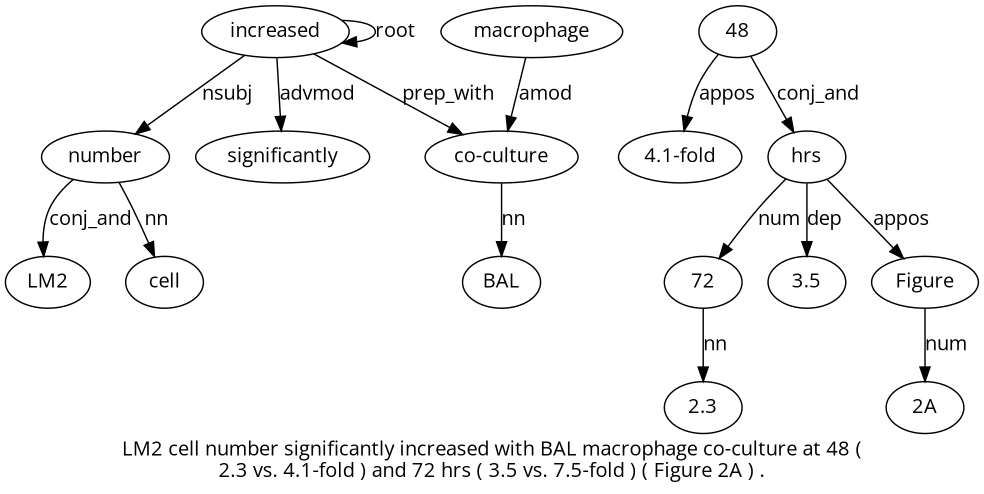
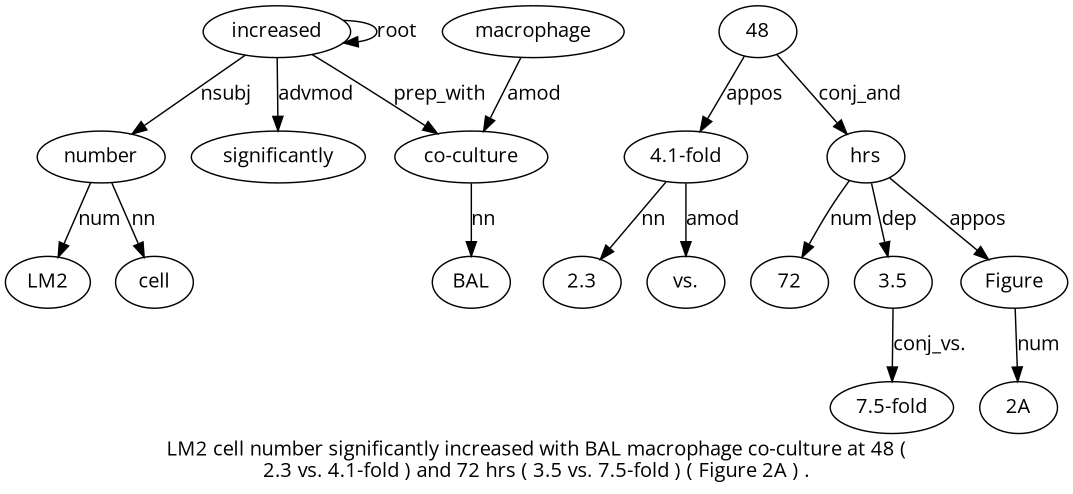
(91, 220) -> (100, 220)
none -> (686, 282)
(703, 338) -> (638, 215)
none -> (892, 408)
